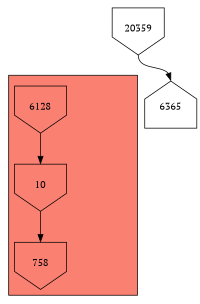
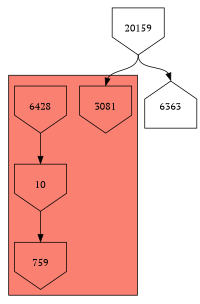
(138, 29) -> (138, 29)
(41, 107) -> (41, 107)
none -> (106, 107)
(171, 107) -> (171, 107)
(41, 263) -> (41, 263)
